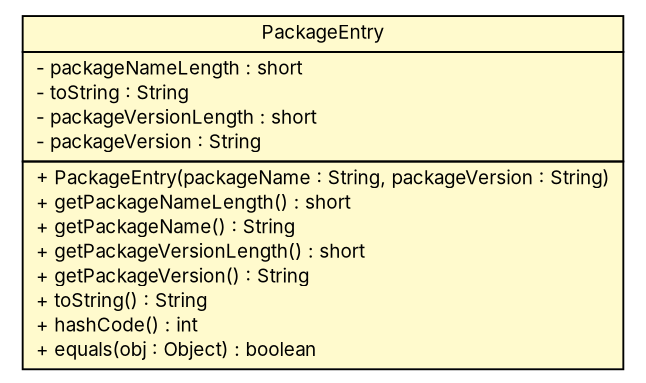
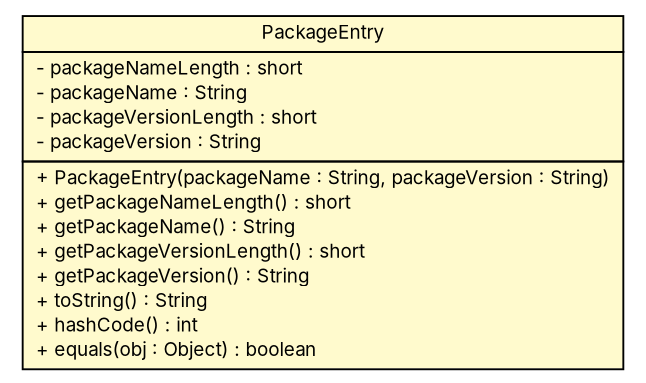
(113, 94) -> (142, 94)
